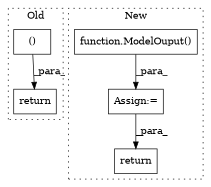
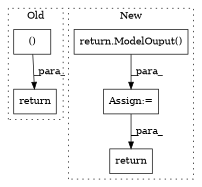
(136, 42) -> (131, 42)
